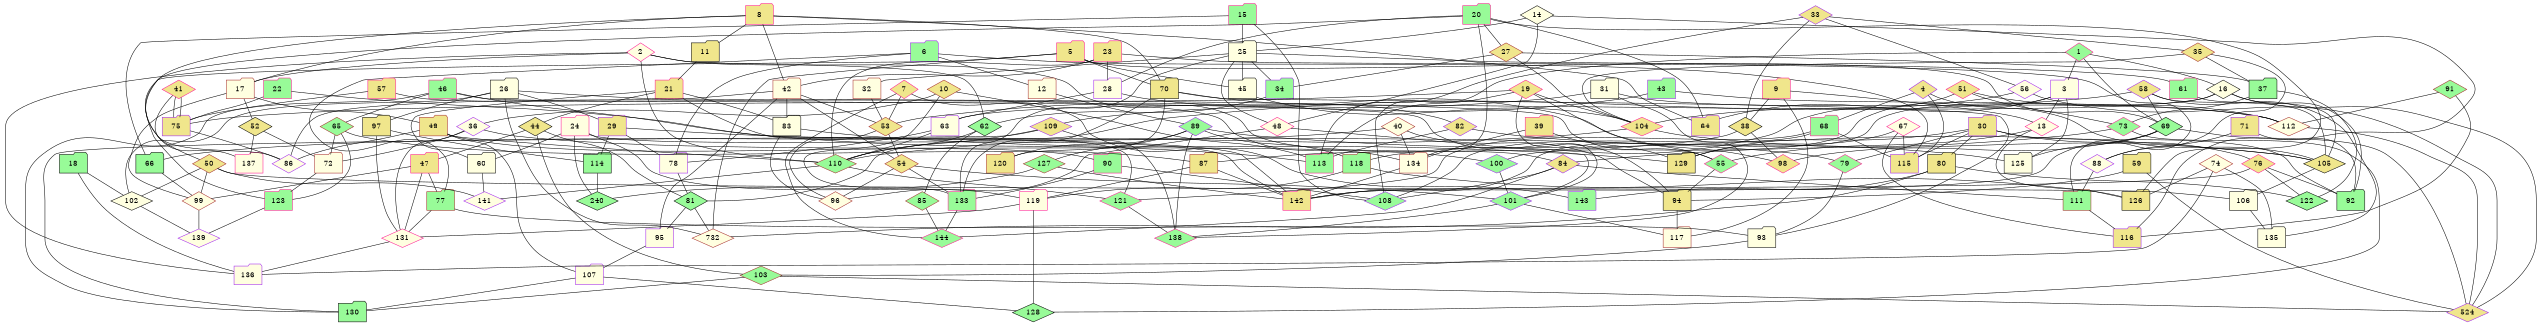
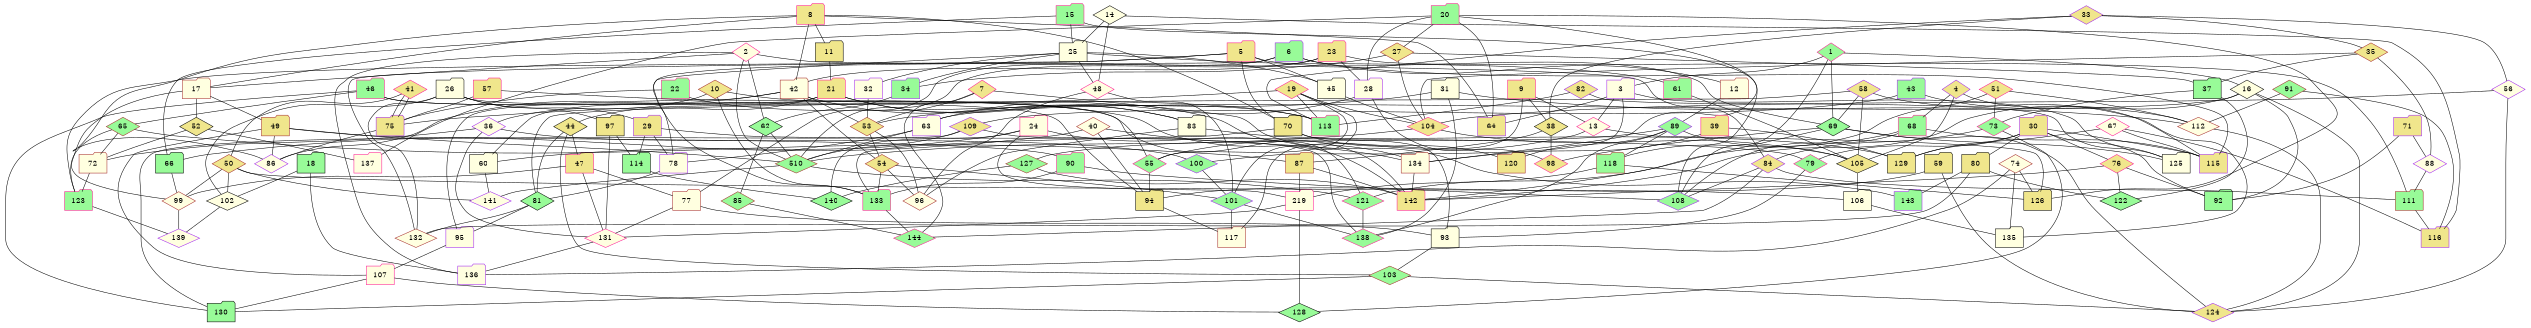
(867, 89) -> (869, 89)
(1316, 104) -> none
(835, 164) -> (796, 164)
(441, 201) -> (687, 201)
(597, 201) -> (831, 201)
(1033, 201) -> (1299, 201)
(713, 238) -> (416, 238)
(590, 275) -> (380, 275)
(2468, 313) -> (2213, 313)
